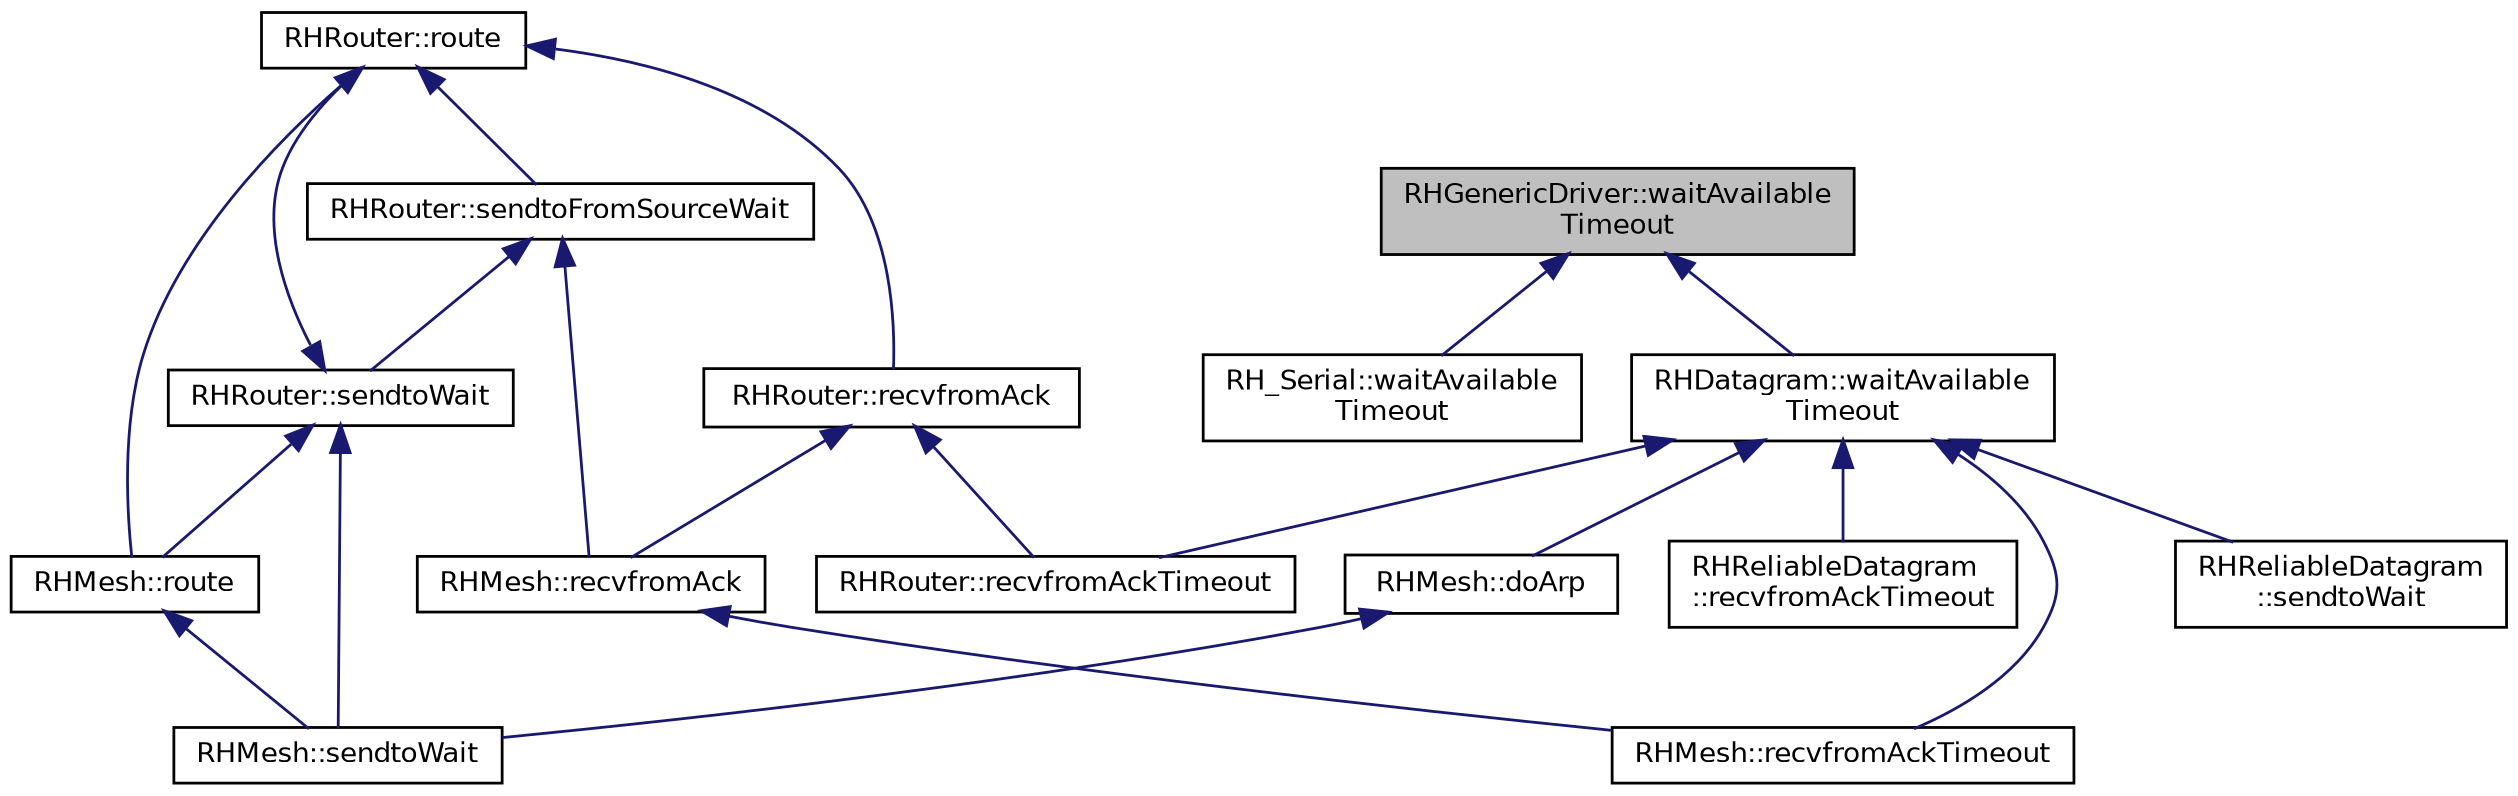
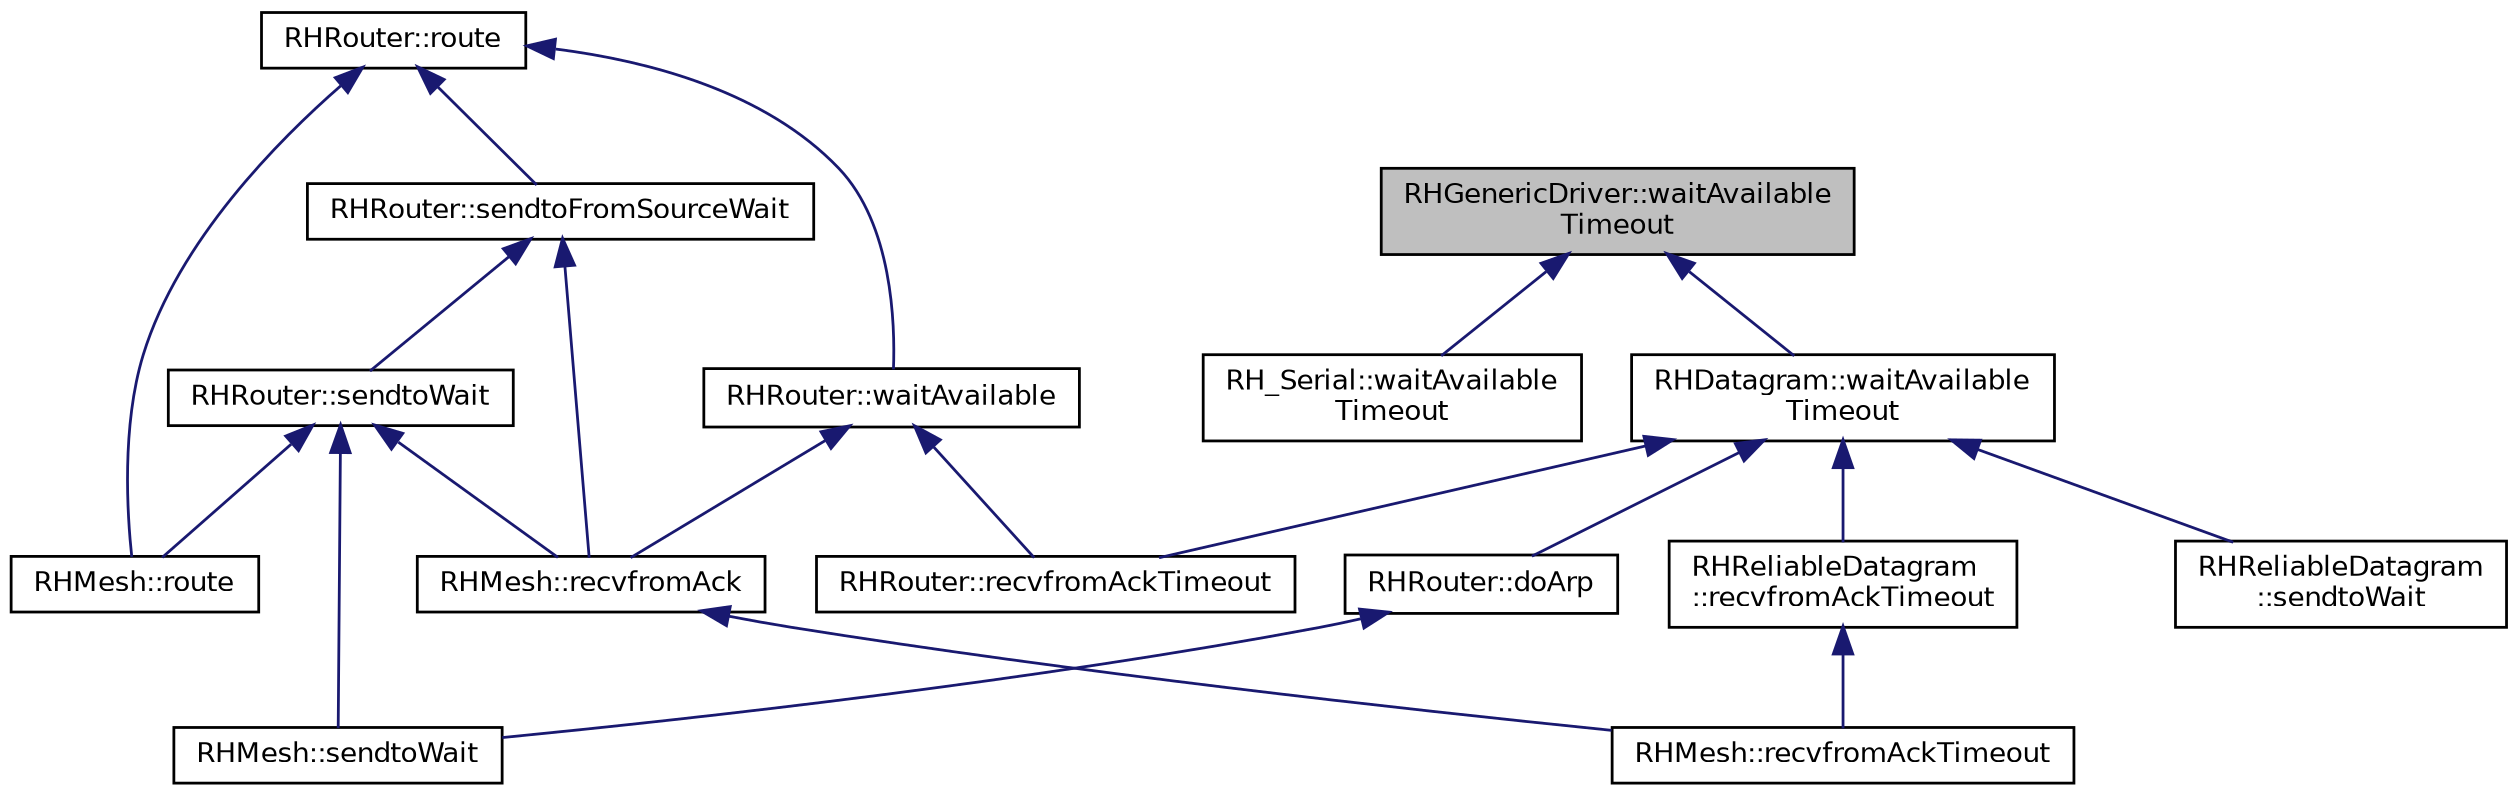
(276, 194) -> (478, 500)
(892, 398) -> (892, 398)
(1481, 584) -> (1481, 584)
(2053, 606) -> (1843, 691)
(248, 679) -> none
